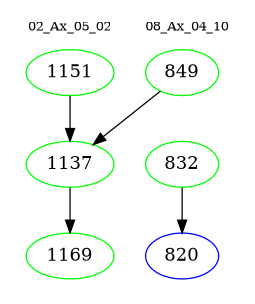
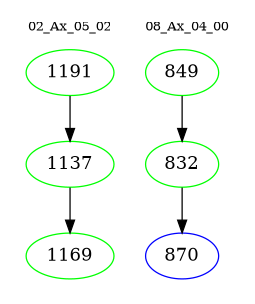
(187, 27) -> (187, 27)
(70, 73) -> (70, 73)
(143, 105) -> (182, 112)
(182, 256) -> (182, 256)
